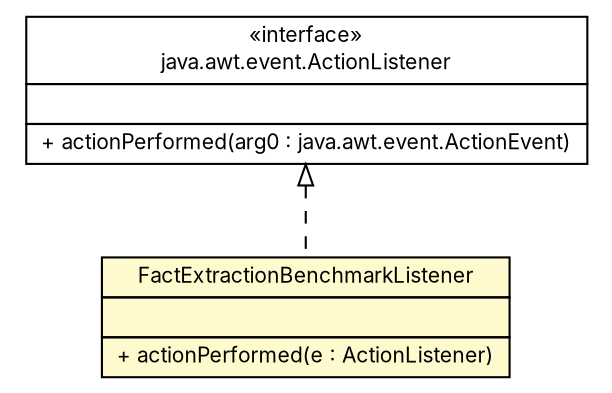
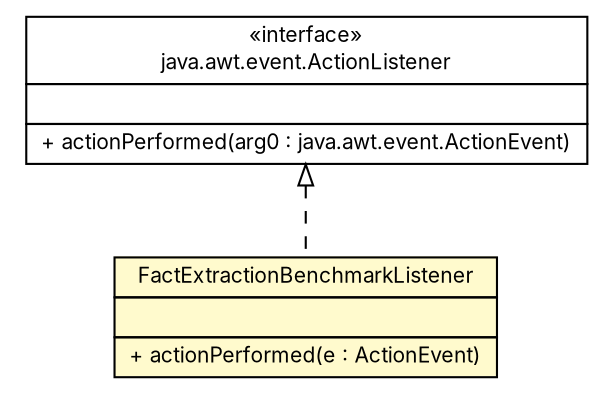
(306, 356) -> (306, 356)
